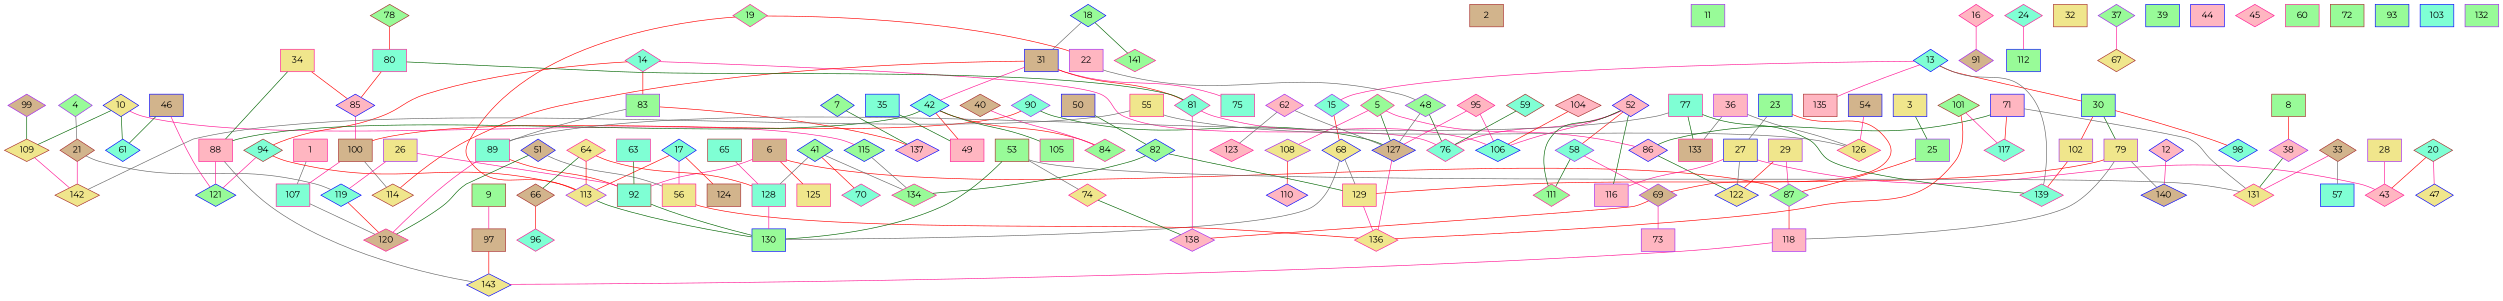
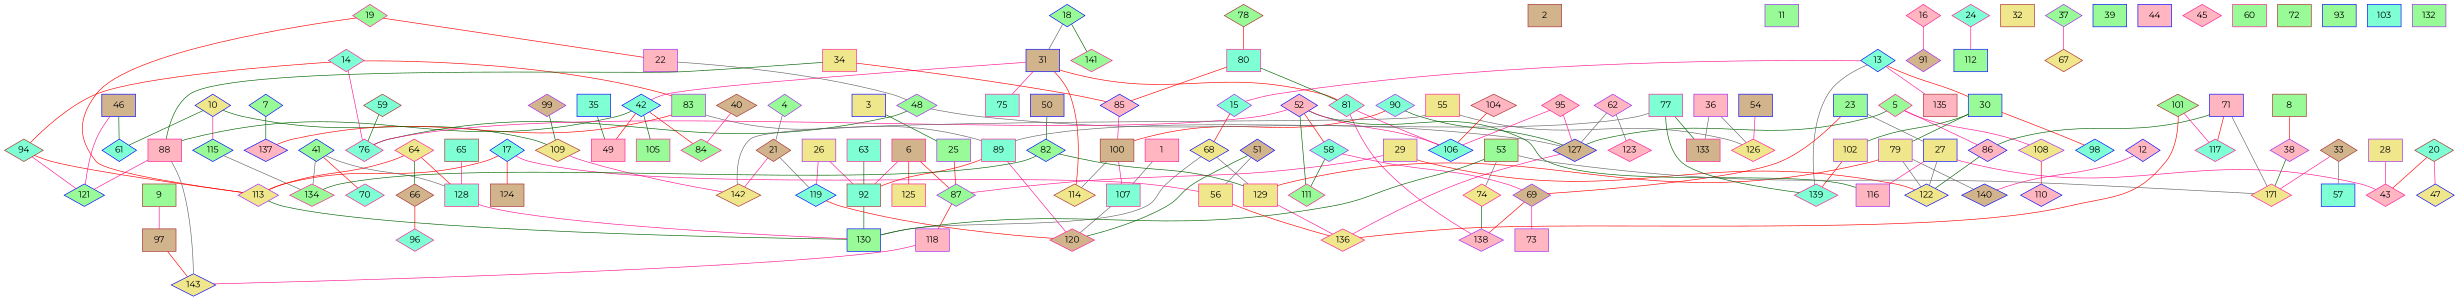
(2087, 128) -> (1918, 128)
(2254, 195) -> (2271, 195)
(1971, 228) -> (1912, 174)
